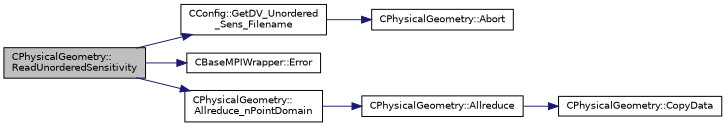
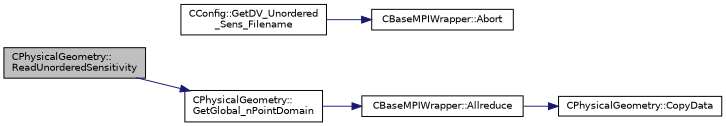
(442, 20) -> (442, 20)
(159, 43) -> none
(254, 63) -> none
(254, 106) -> (254, 106)
(442, 106) -> (442, 106)
